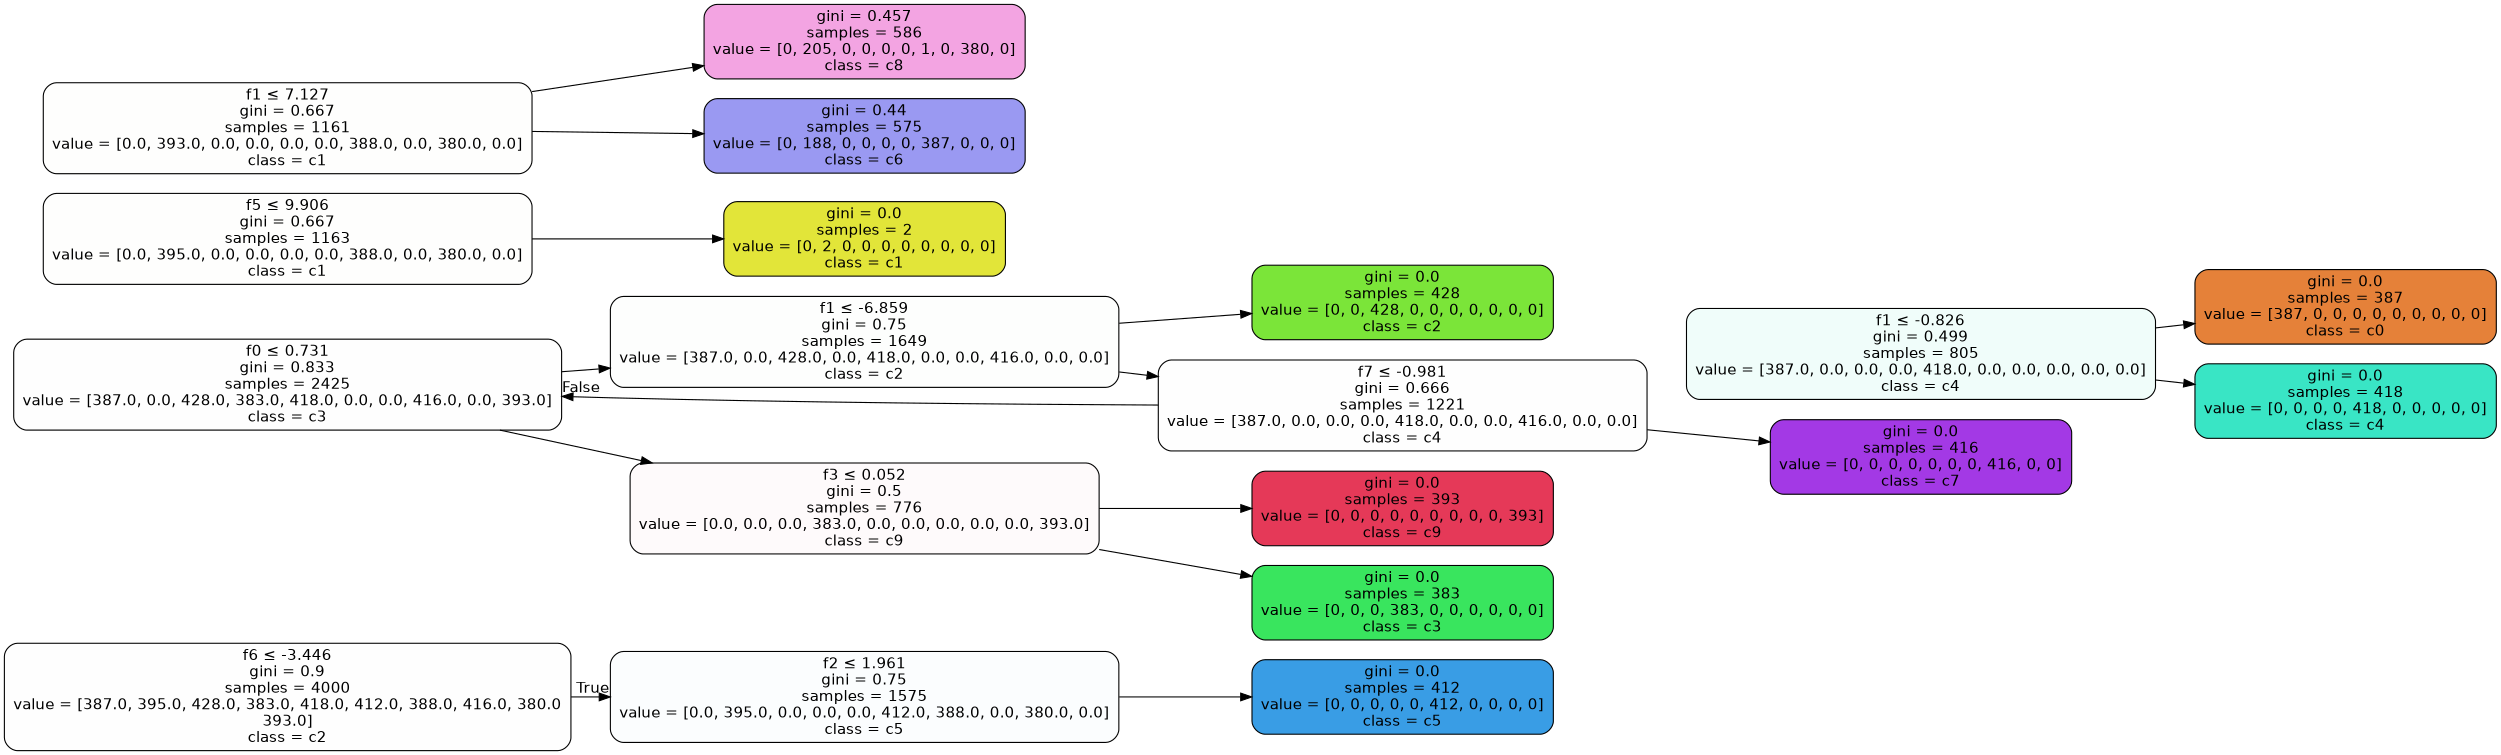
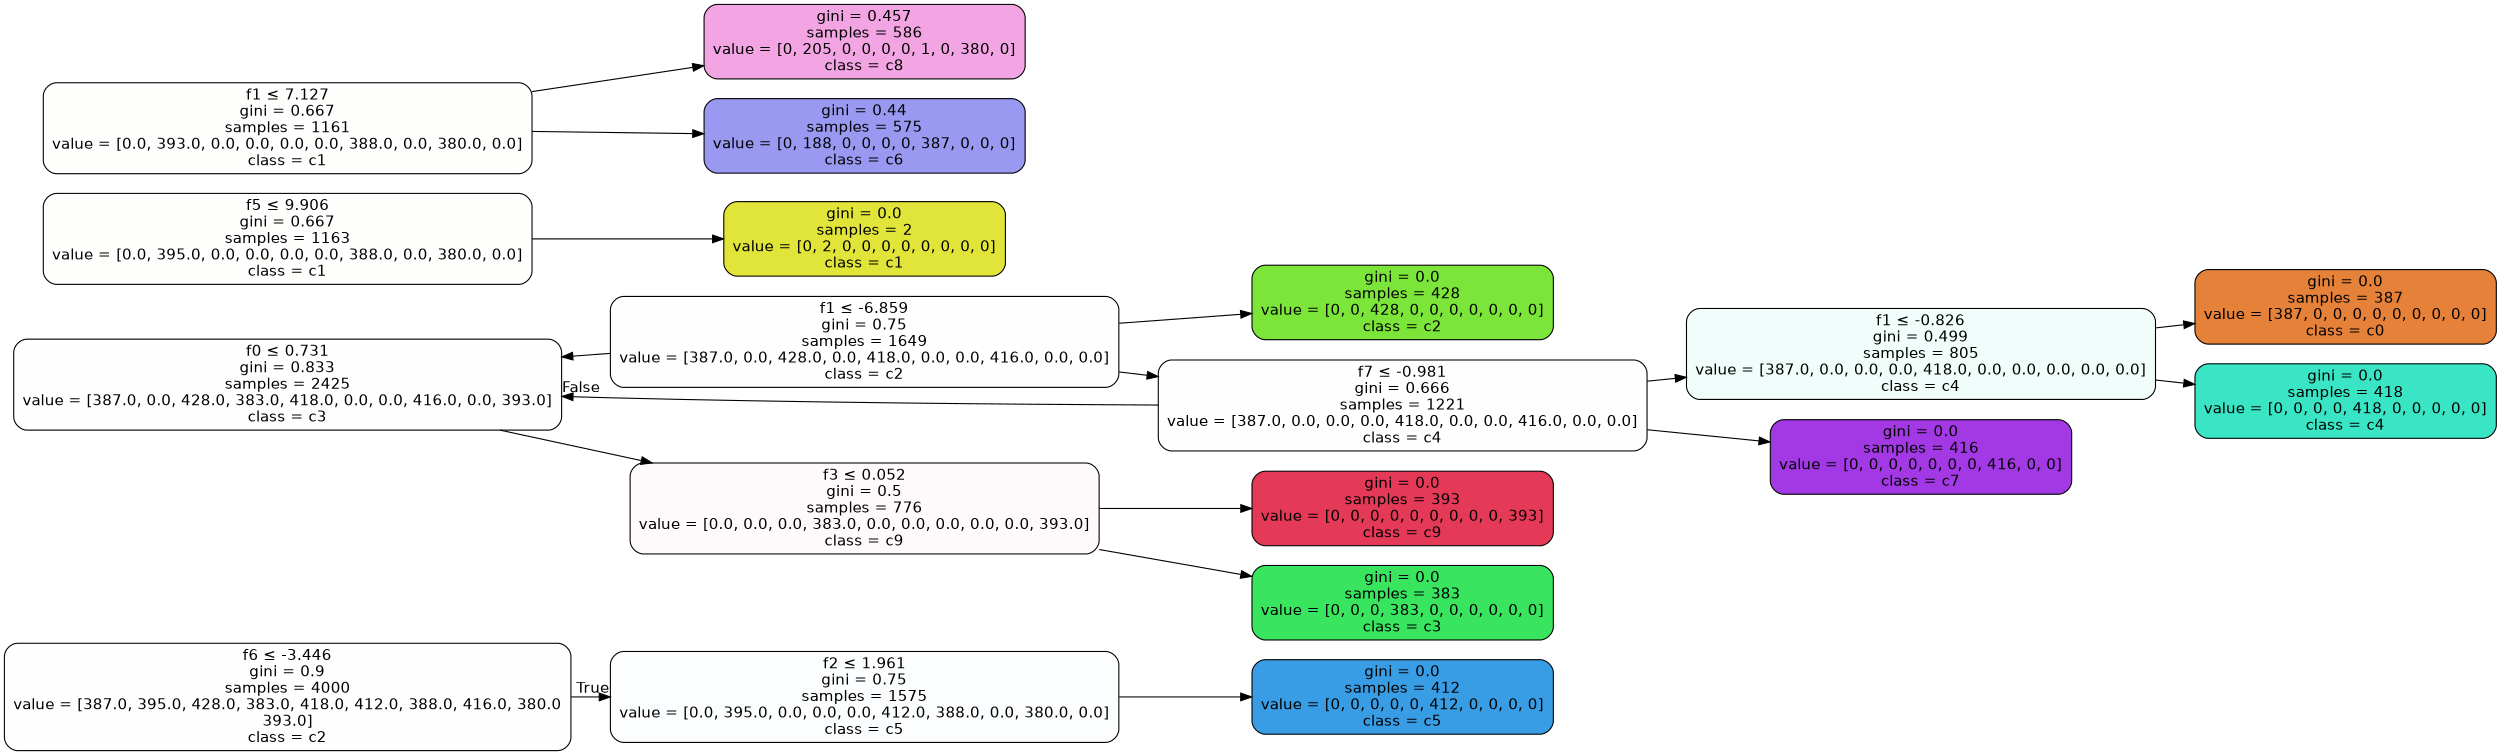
(580, 370) -> (591, 355)
none -> (1661, 380)
